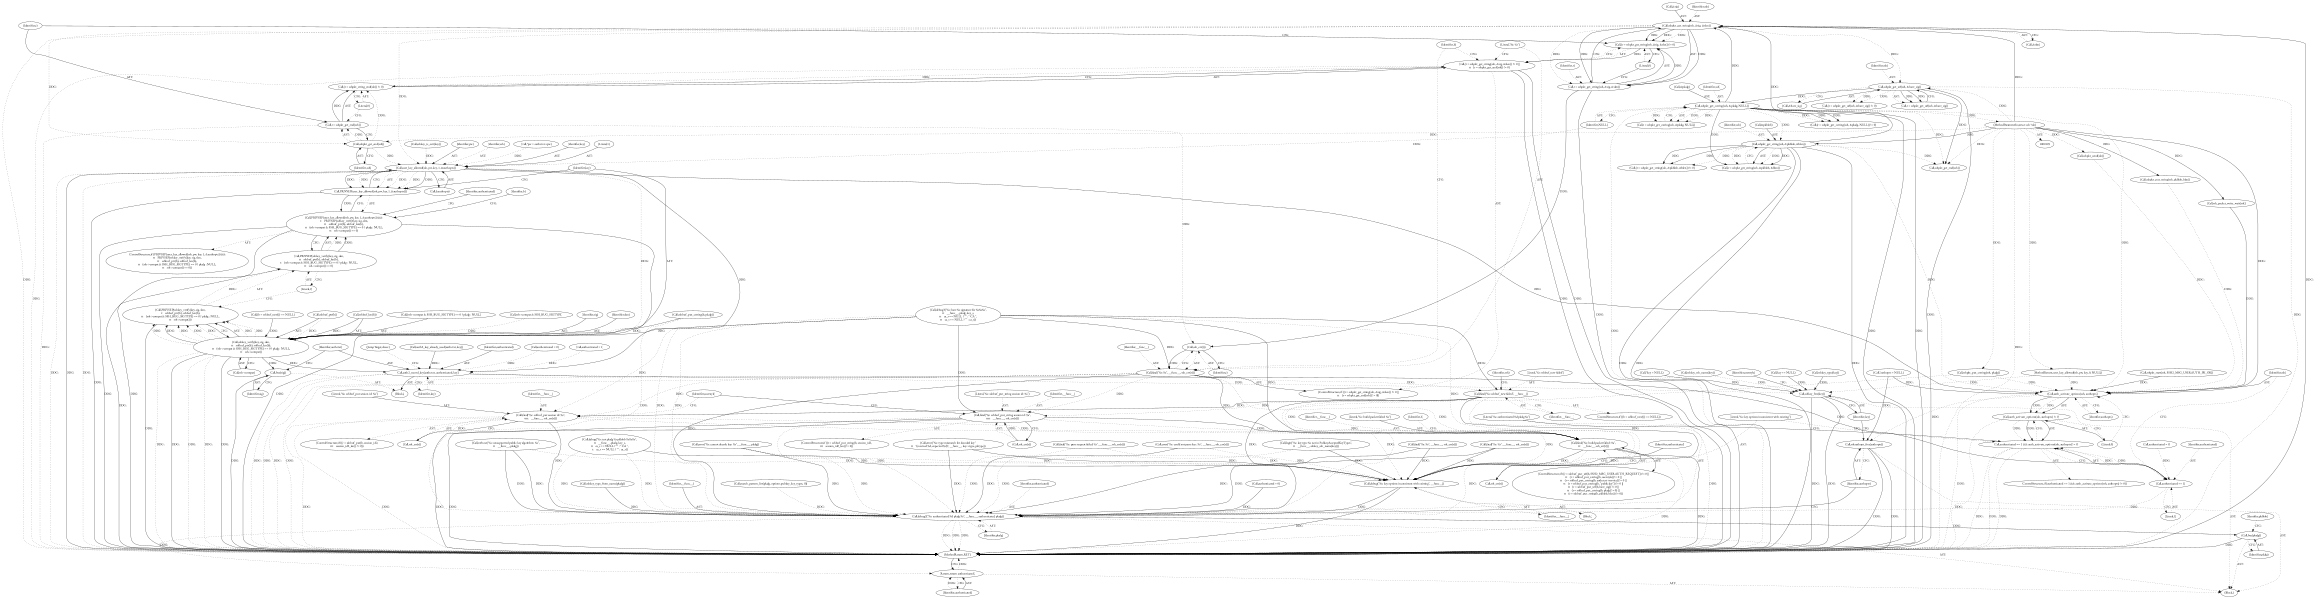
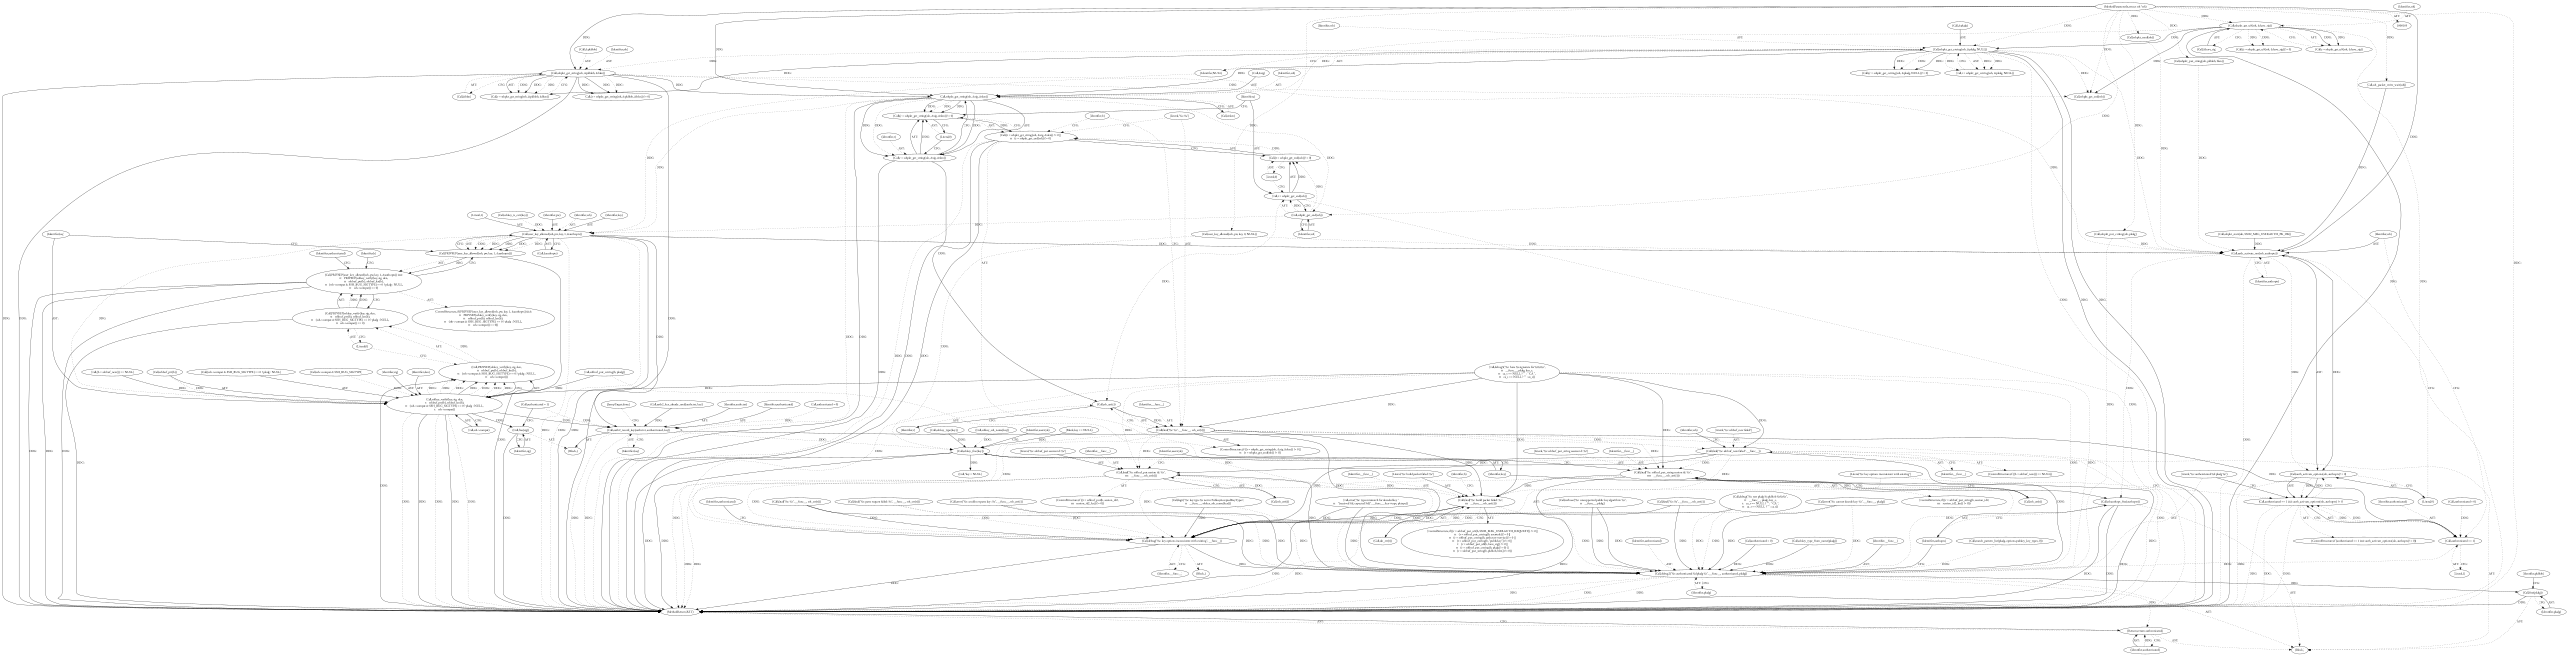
(1820, 35) -> (1636, 36)
(361, 87) -> (1290, 158)
(1926, 94) -> (2288, 41)
none -> (464, 97)
(1935, 113) -> (2044, 28)
(1770, 134) -> (584, 60)
(536, 144) -> none
(2136, 144) -> (2298, 13)
(2098, 146) -> (2168, 27)
(365, 315) -> none
(307, 361) -> (529, 416)
(1783, 373) -> (1079, 430)
(1889, 373) -> none
(2068, 373) -> (1230, 234)
(1729, 384) -> (970, 462)
(2073, 394) -> (2255, 253)
(2255, 525) -> (2533, 582)
(964, 564) -> (1321, 621)
